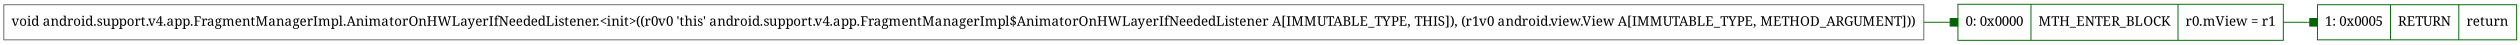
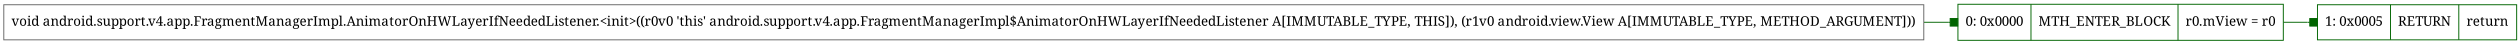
(2231, 22) -> (2231, 22)
